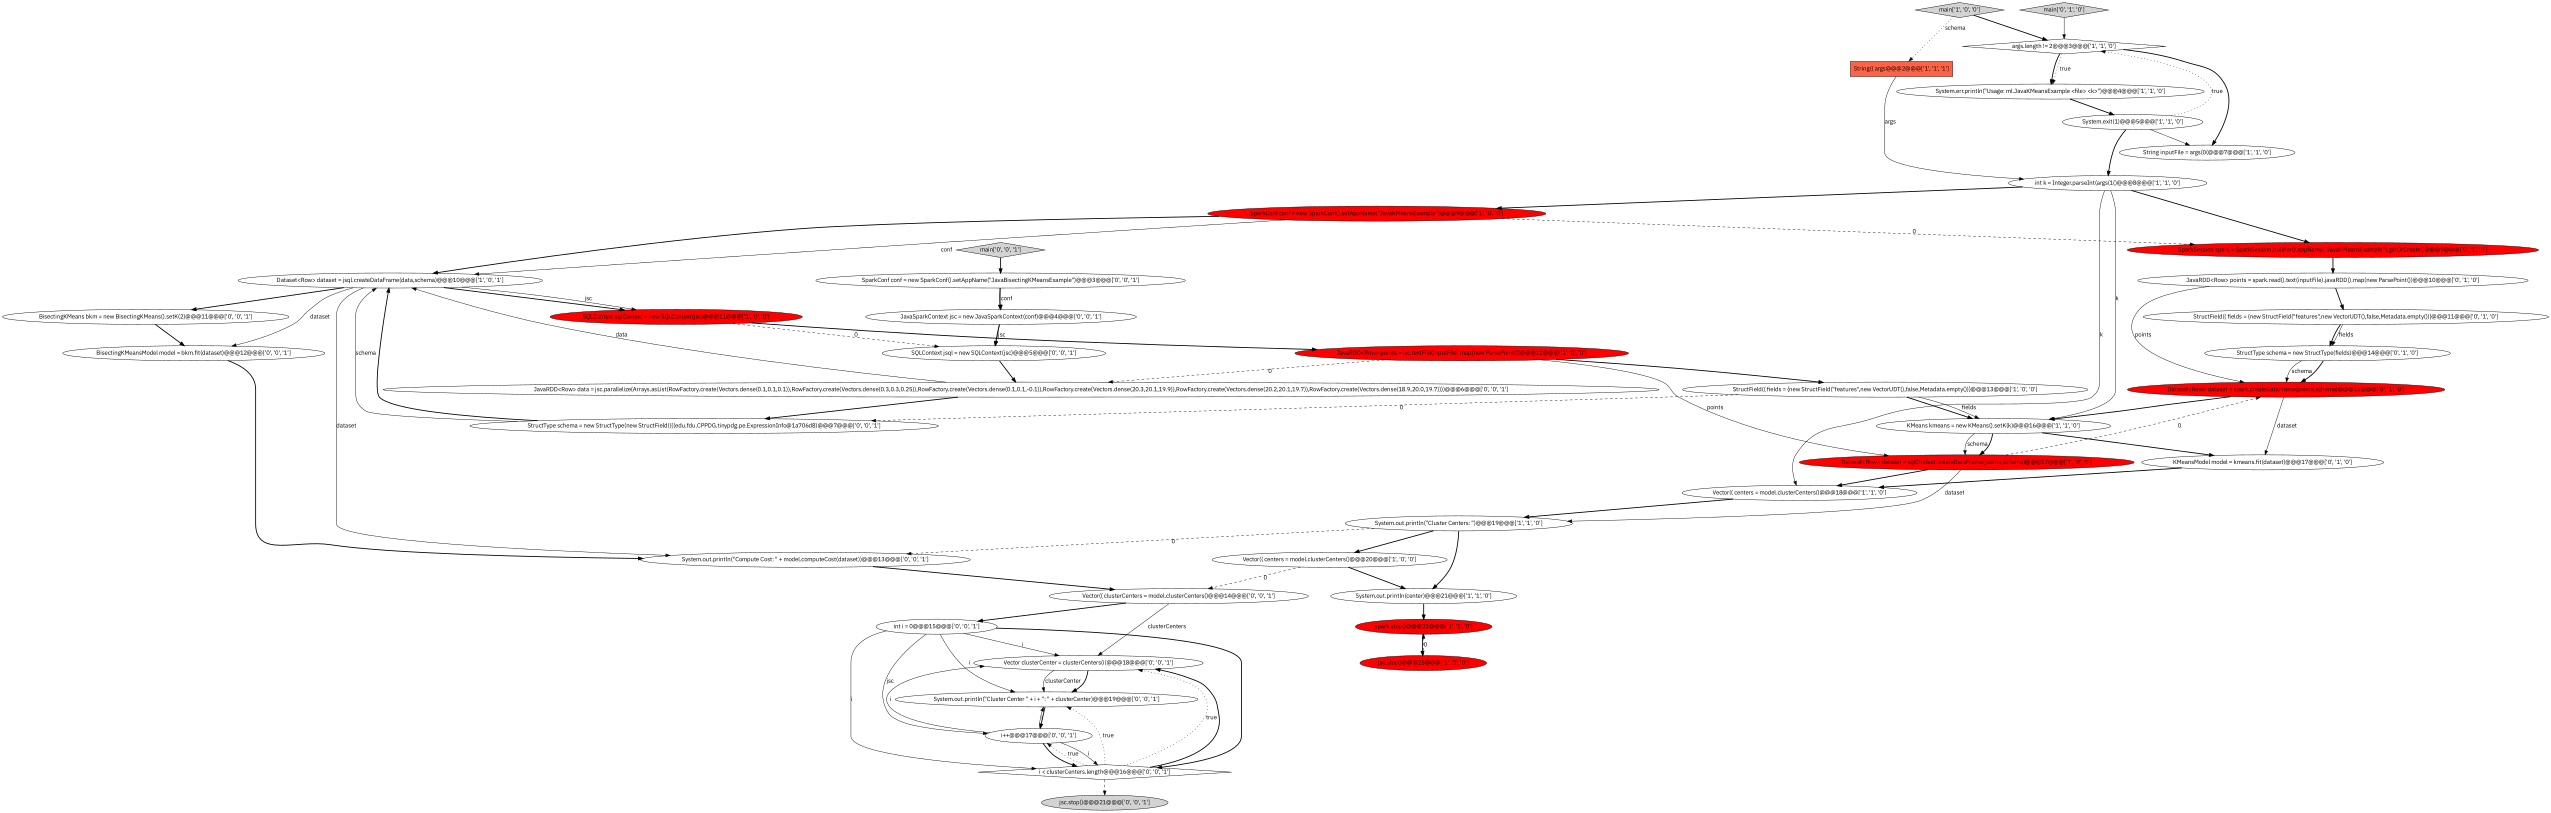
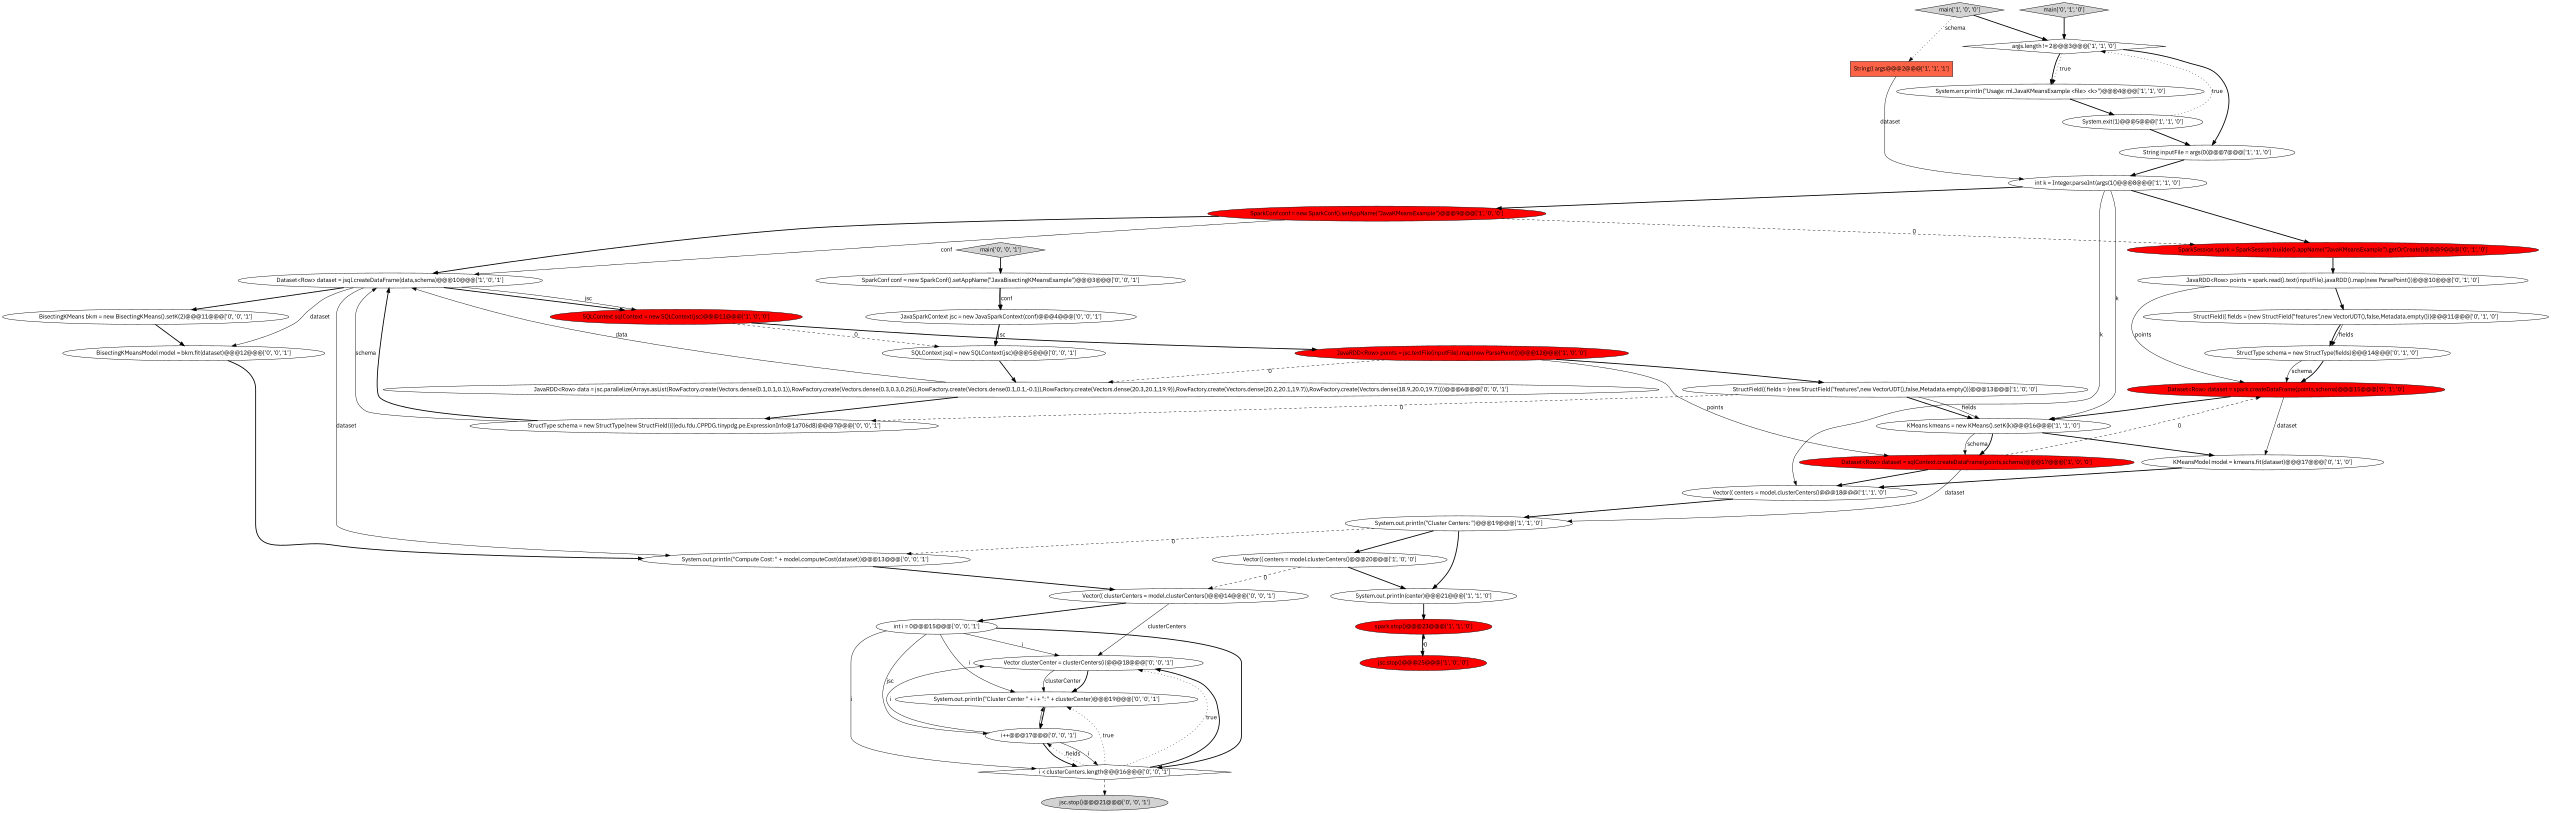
(2064, 26) -> (2064, 26)
(1890, 122) -> (1890, 122)
(2168, 136) -> (2168, 136)
(2114, 149) -> (2160, 167)
(1073, 754) -> (1073, 754)
